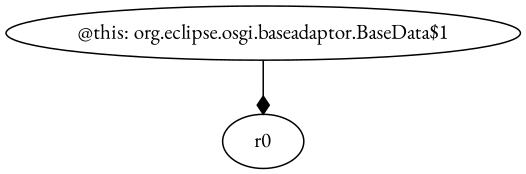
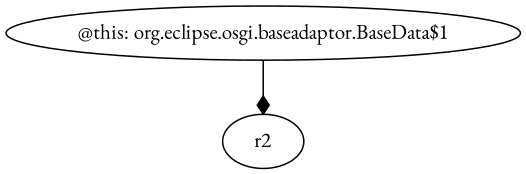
(263, 141) -> (263, 141)
